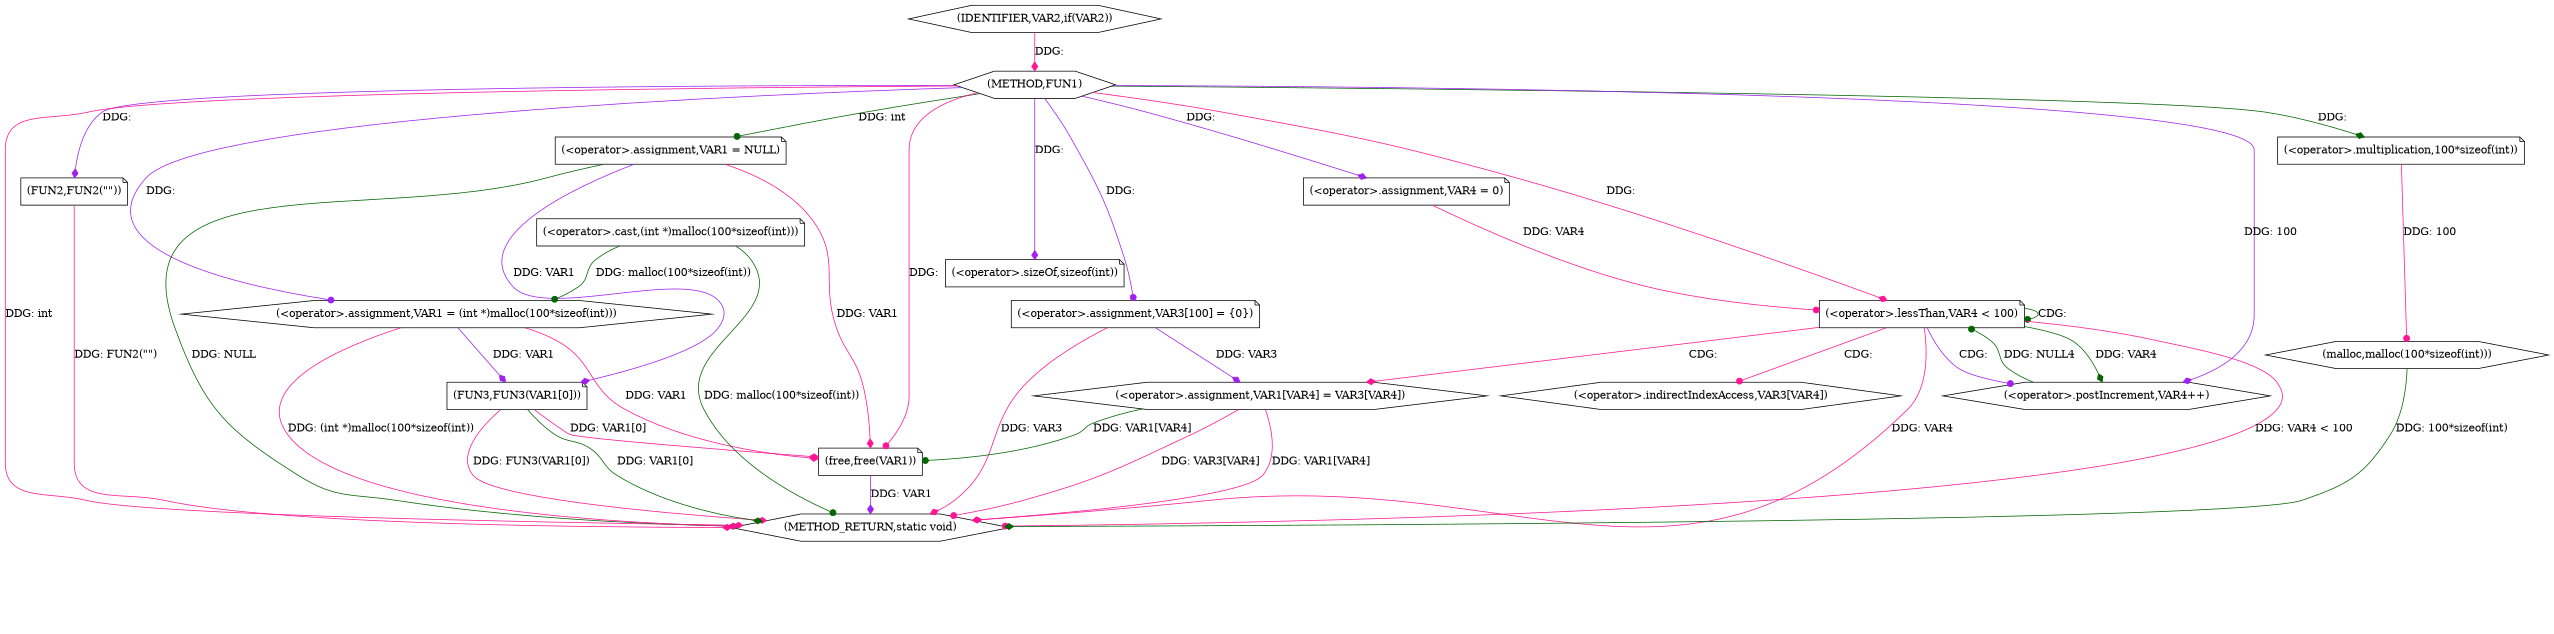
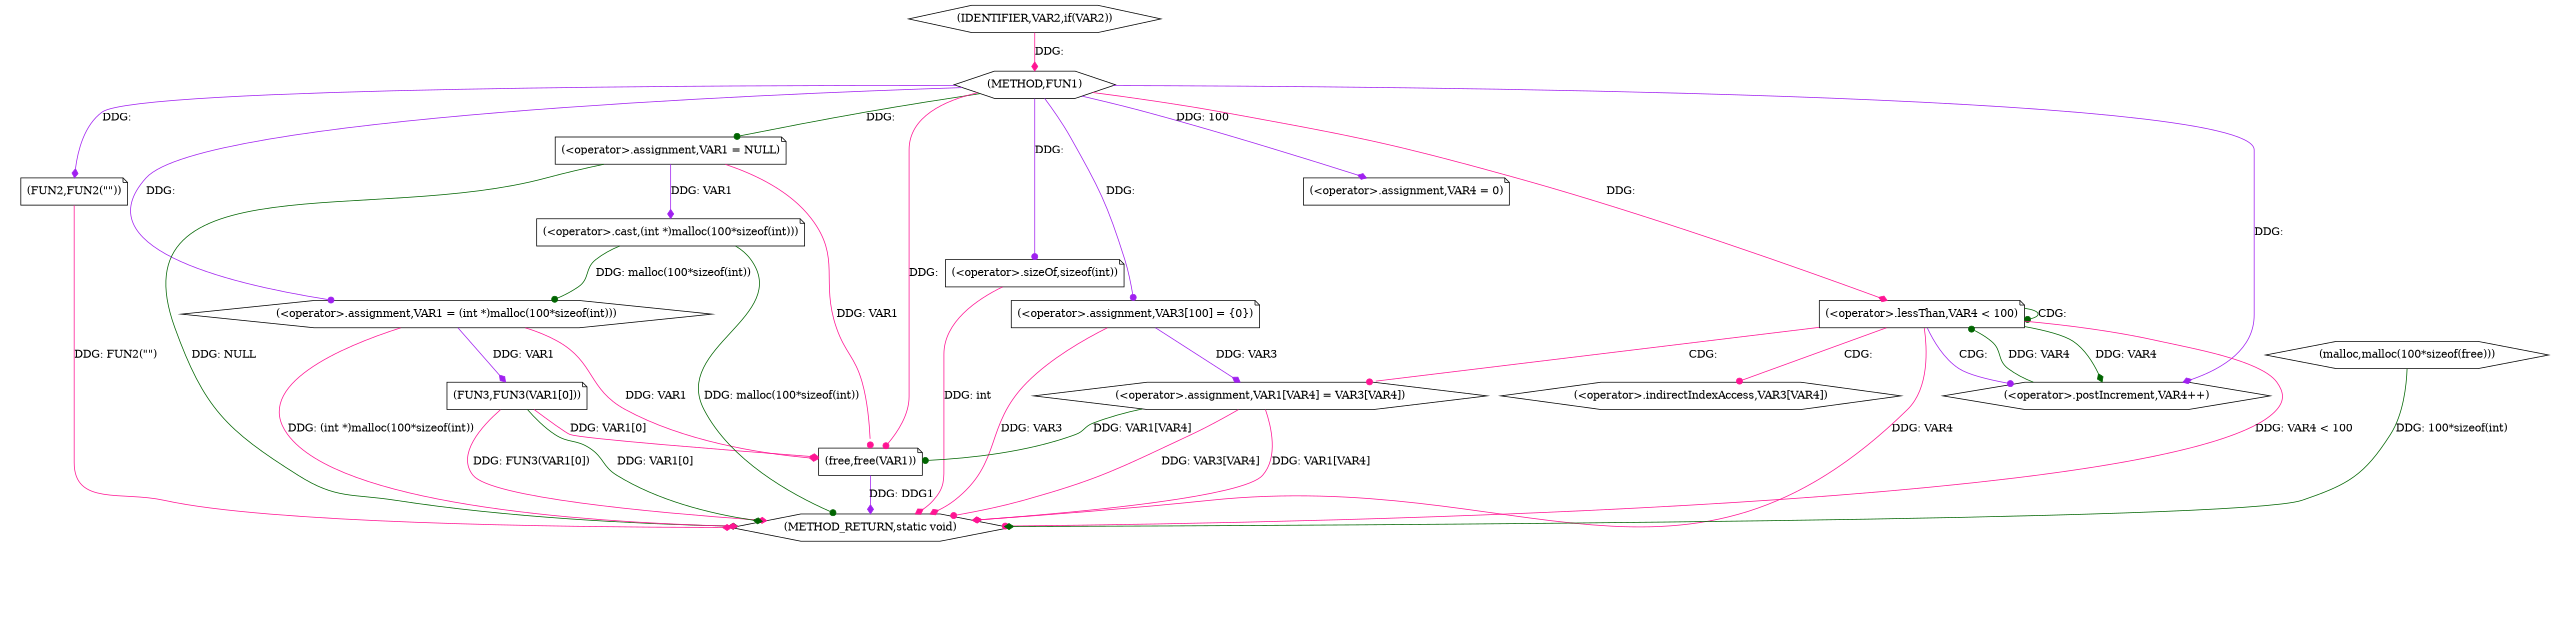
(882, 118) -> (882, 118)
(1202, 118) -> (1202, 118)
(2401, 151) -> none
(1035, 176) -> (1035, 176)
(5, 194) -> (944, 388)
(2270, 232) -> (2270, 232)
(829, 279) -> (829, 279)
(1617, 279) -> none
(602, 295) -> (671, 187)
(1597, 354) -> (1597, 354)
(2039, 355) -> (2039, 355)
(2407, 355) -> (2407, 355)
(902, 495) -> (902, 495)
